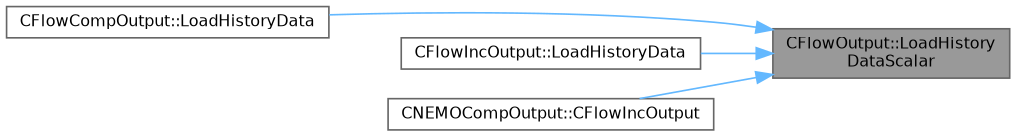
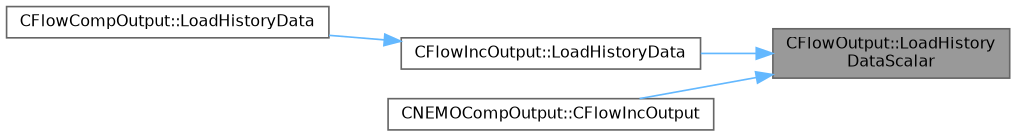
(543, 14) -> (357, 38)
